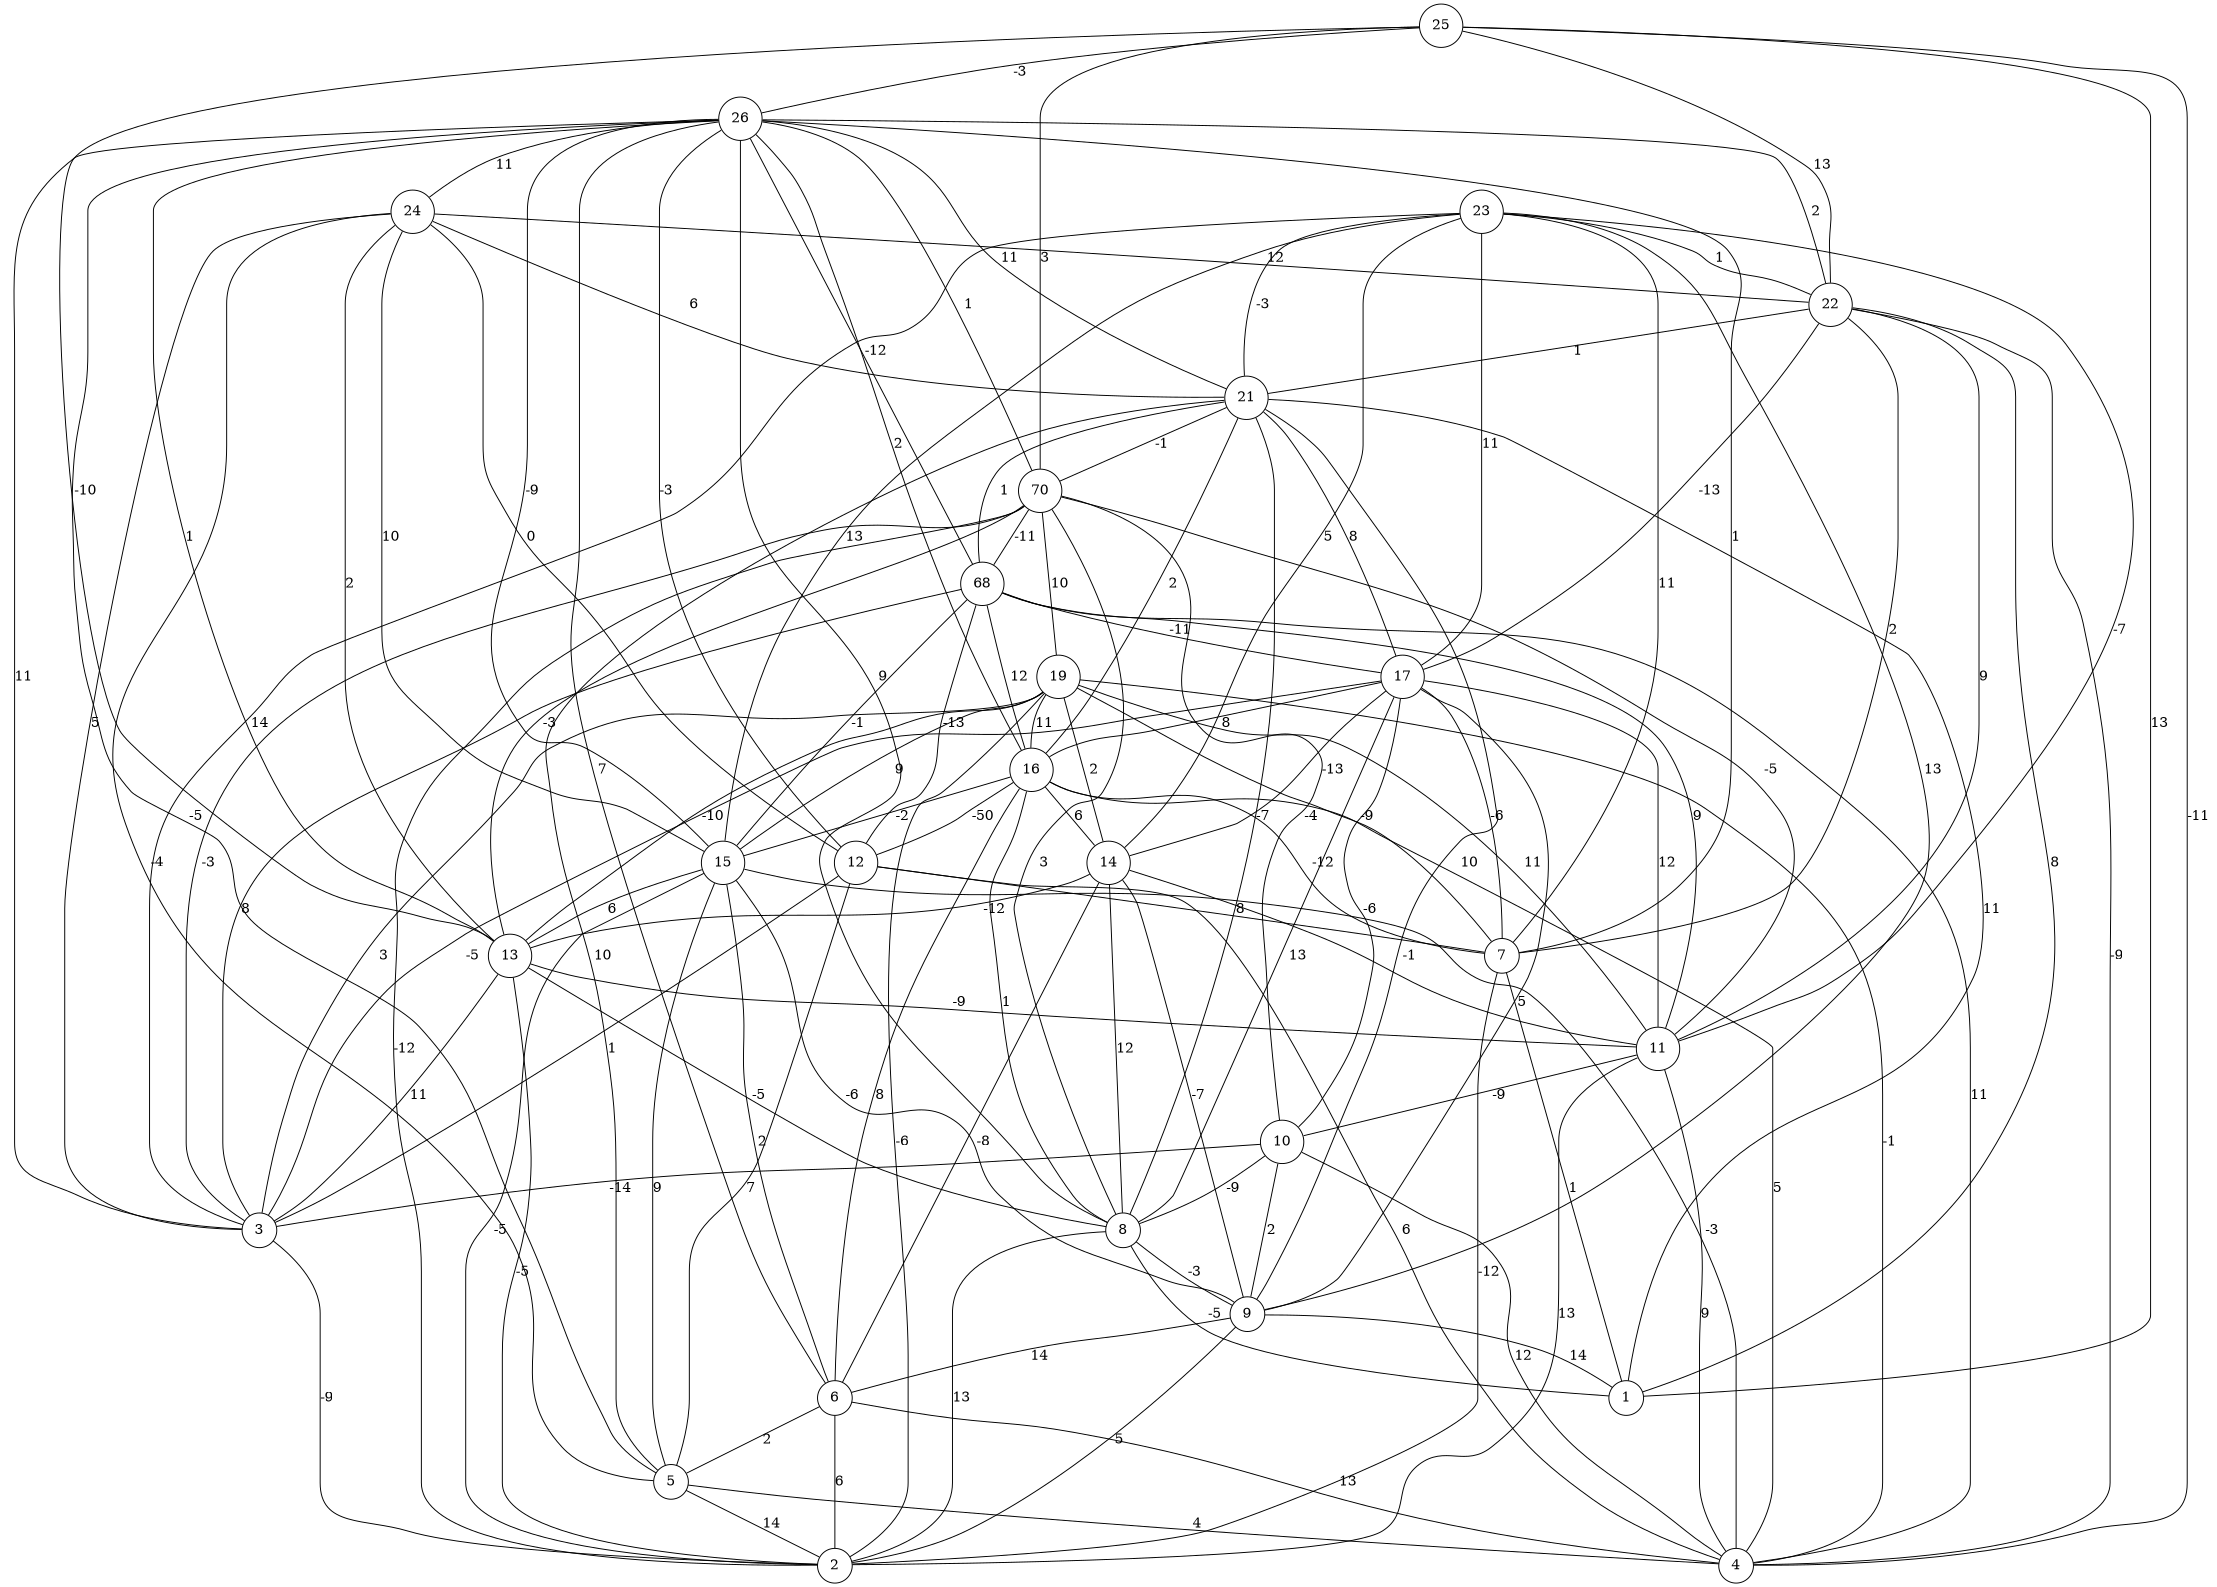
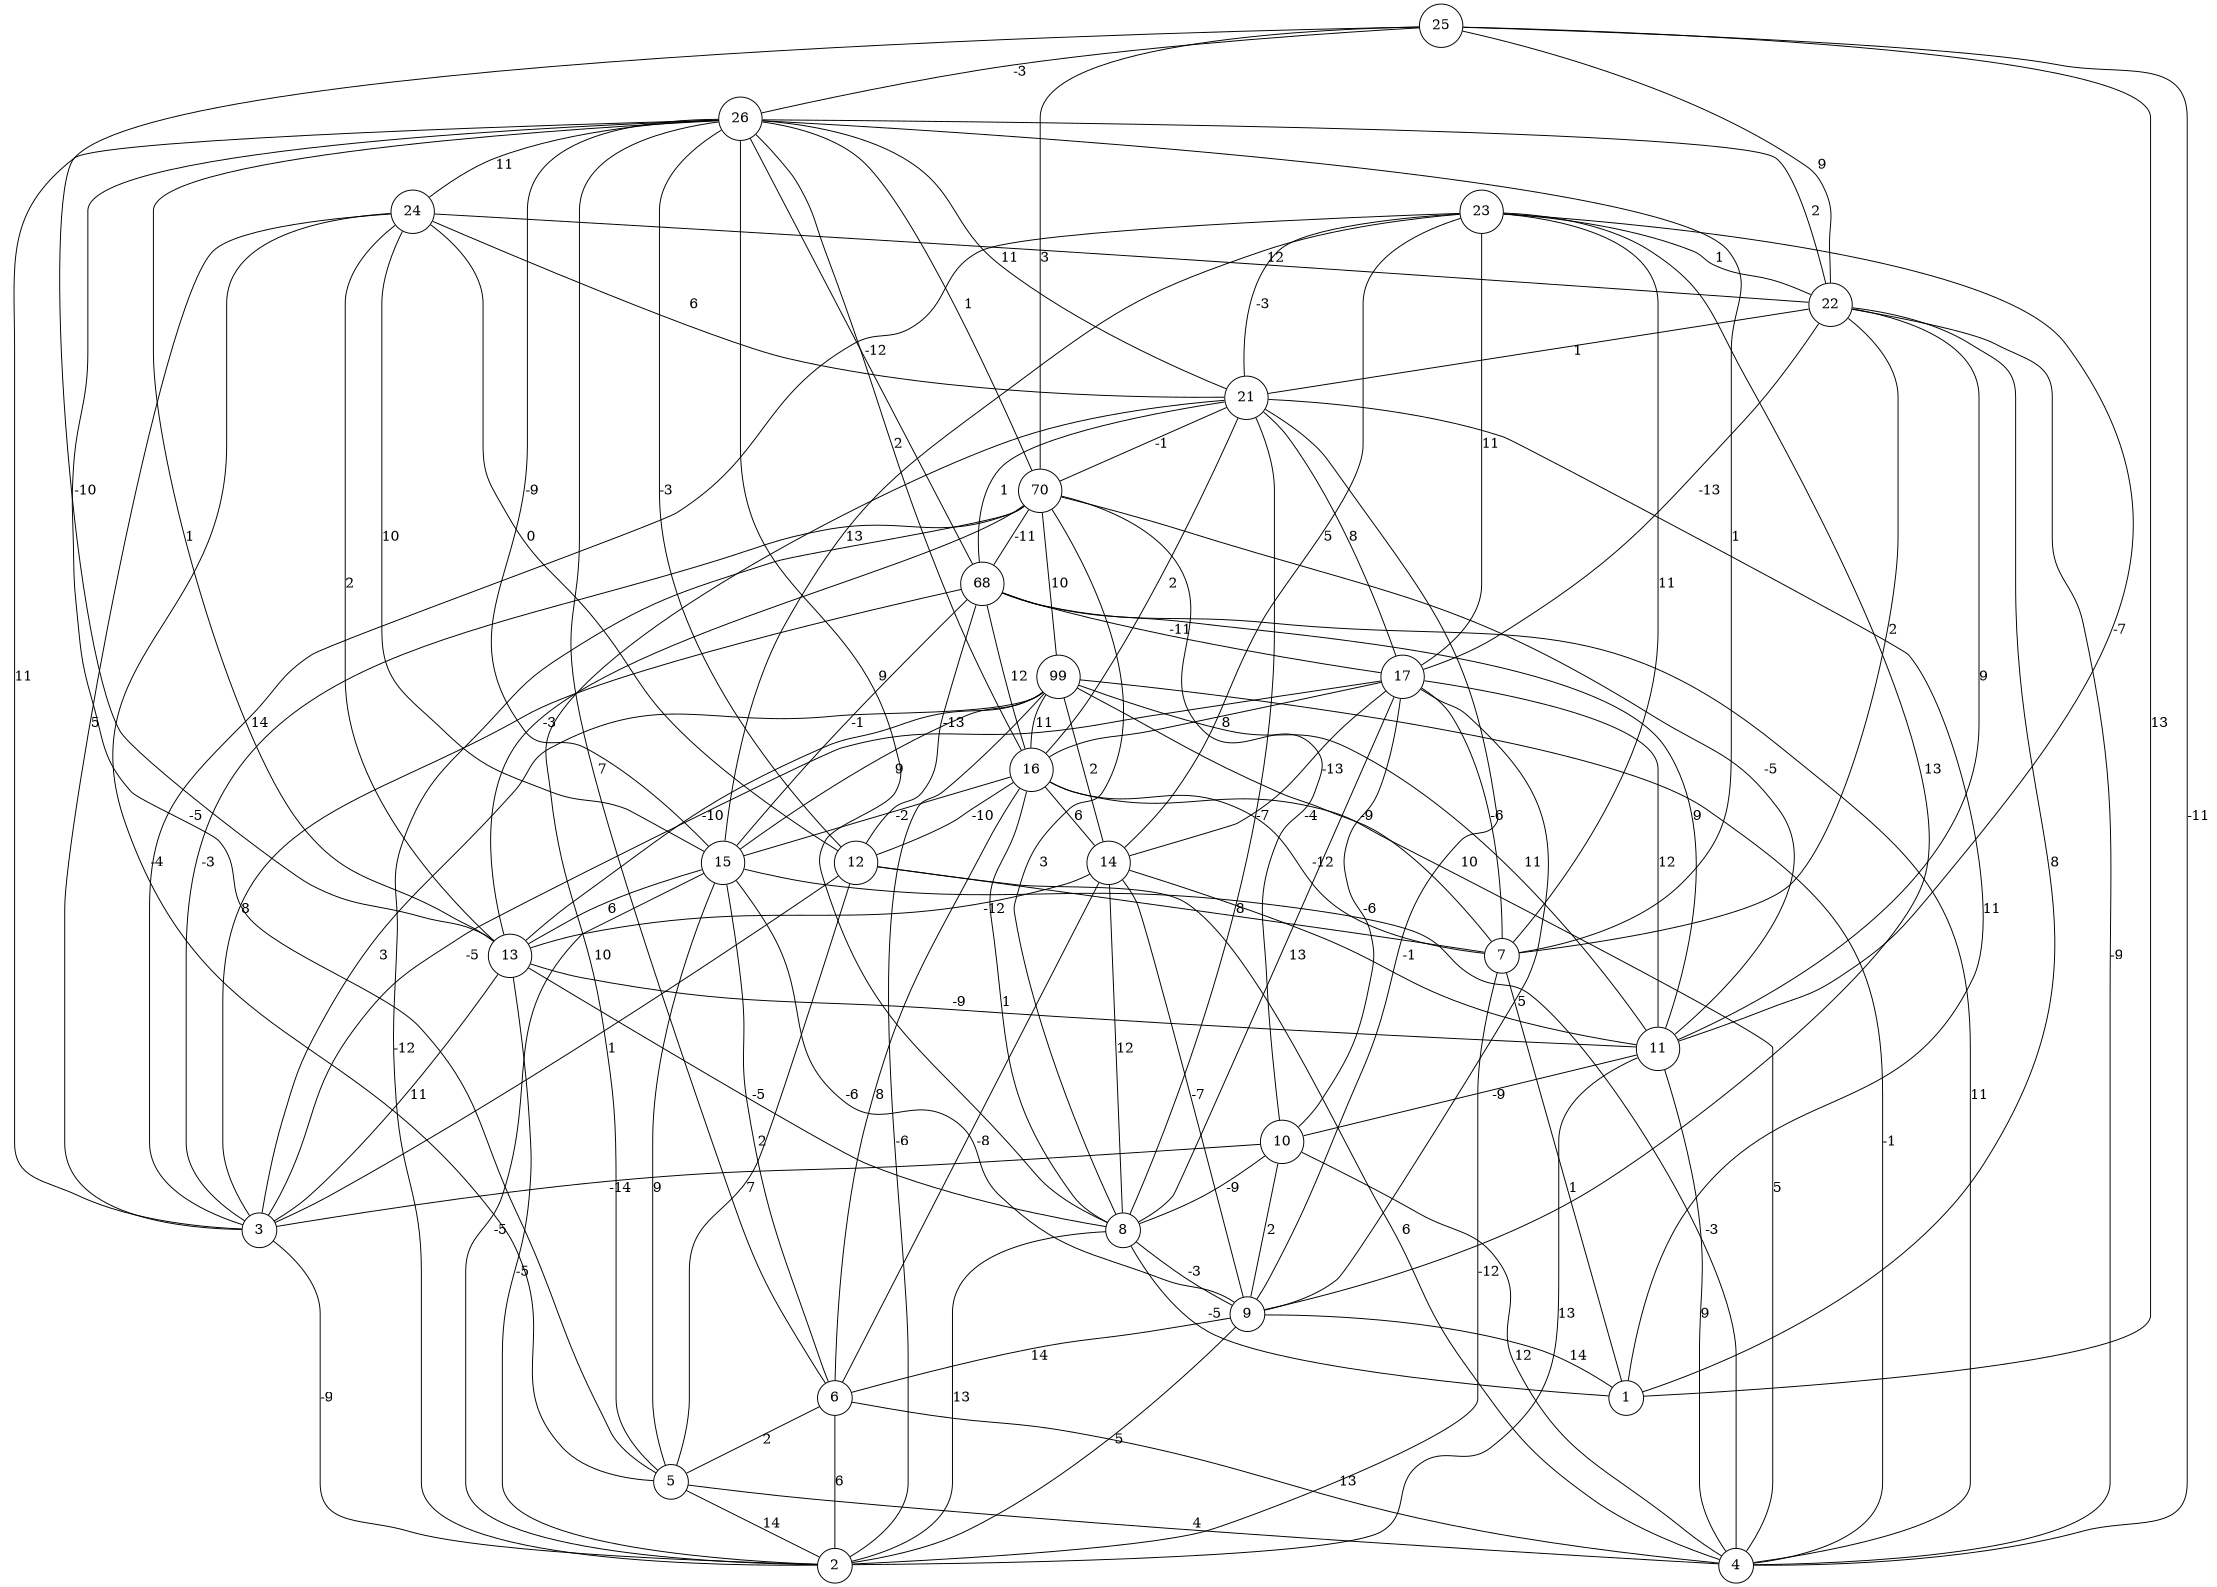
(1822, 165) -> (1822, 165)
(1059, 677) -> (1059, 677)
(983, 816) -> (983, 816)
